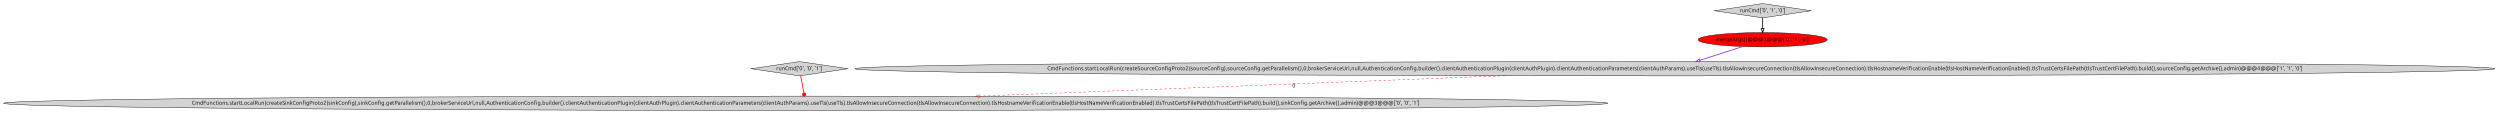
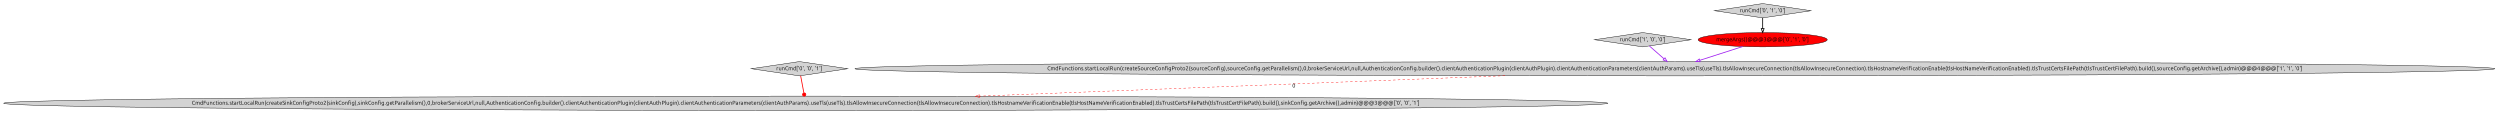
none -> (1643, 40)
